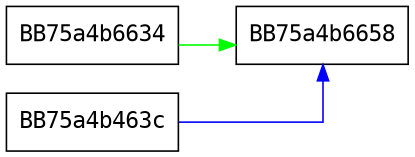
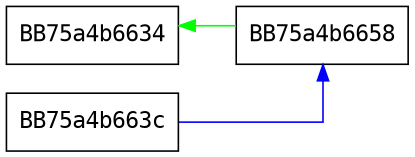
(199, 45) -> (216, 26)
(92, 122) -> (92, 122)
